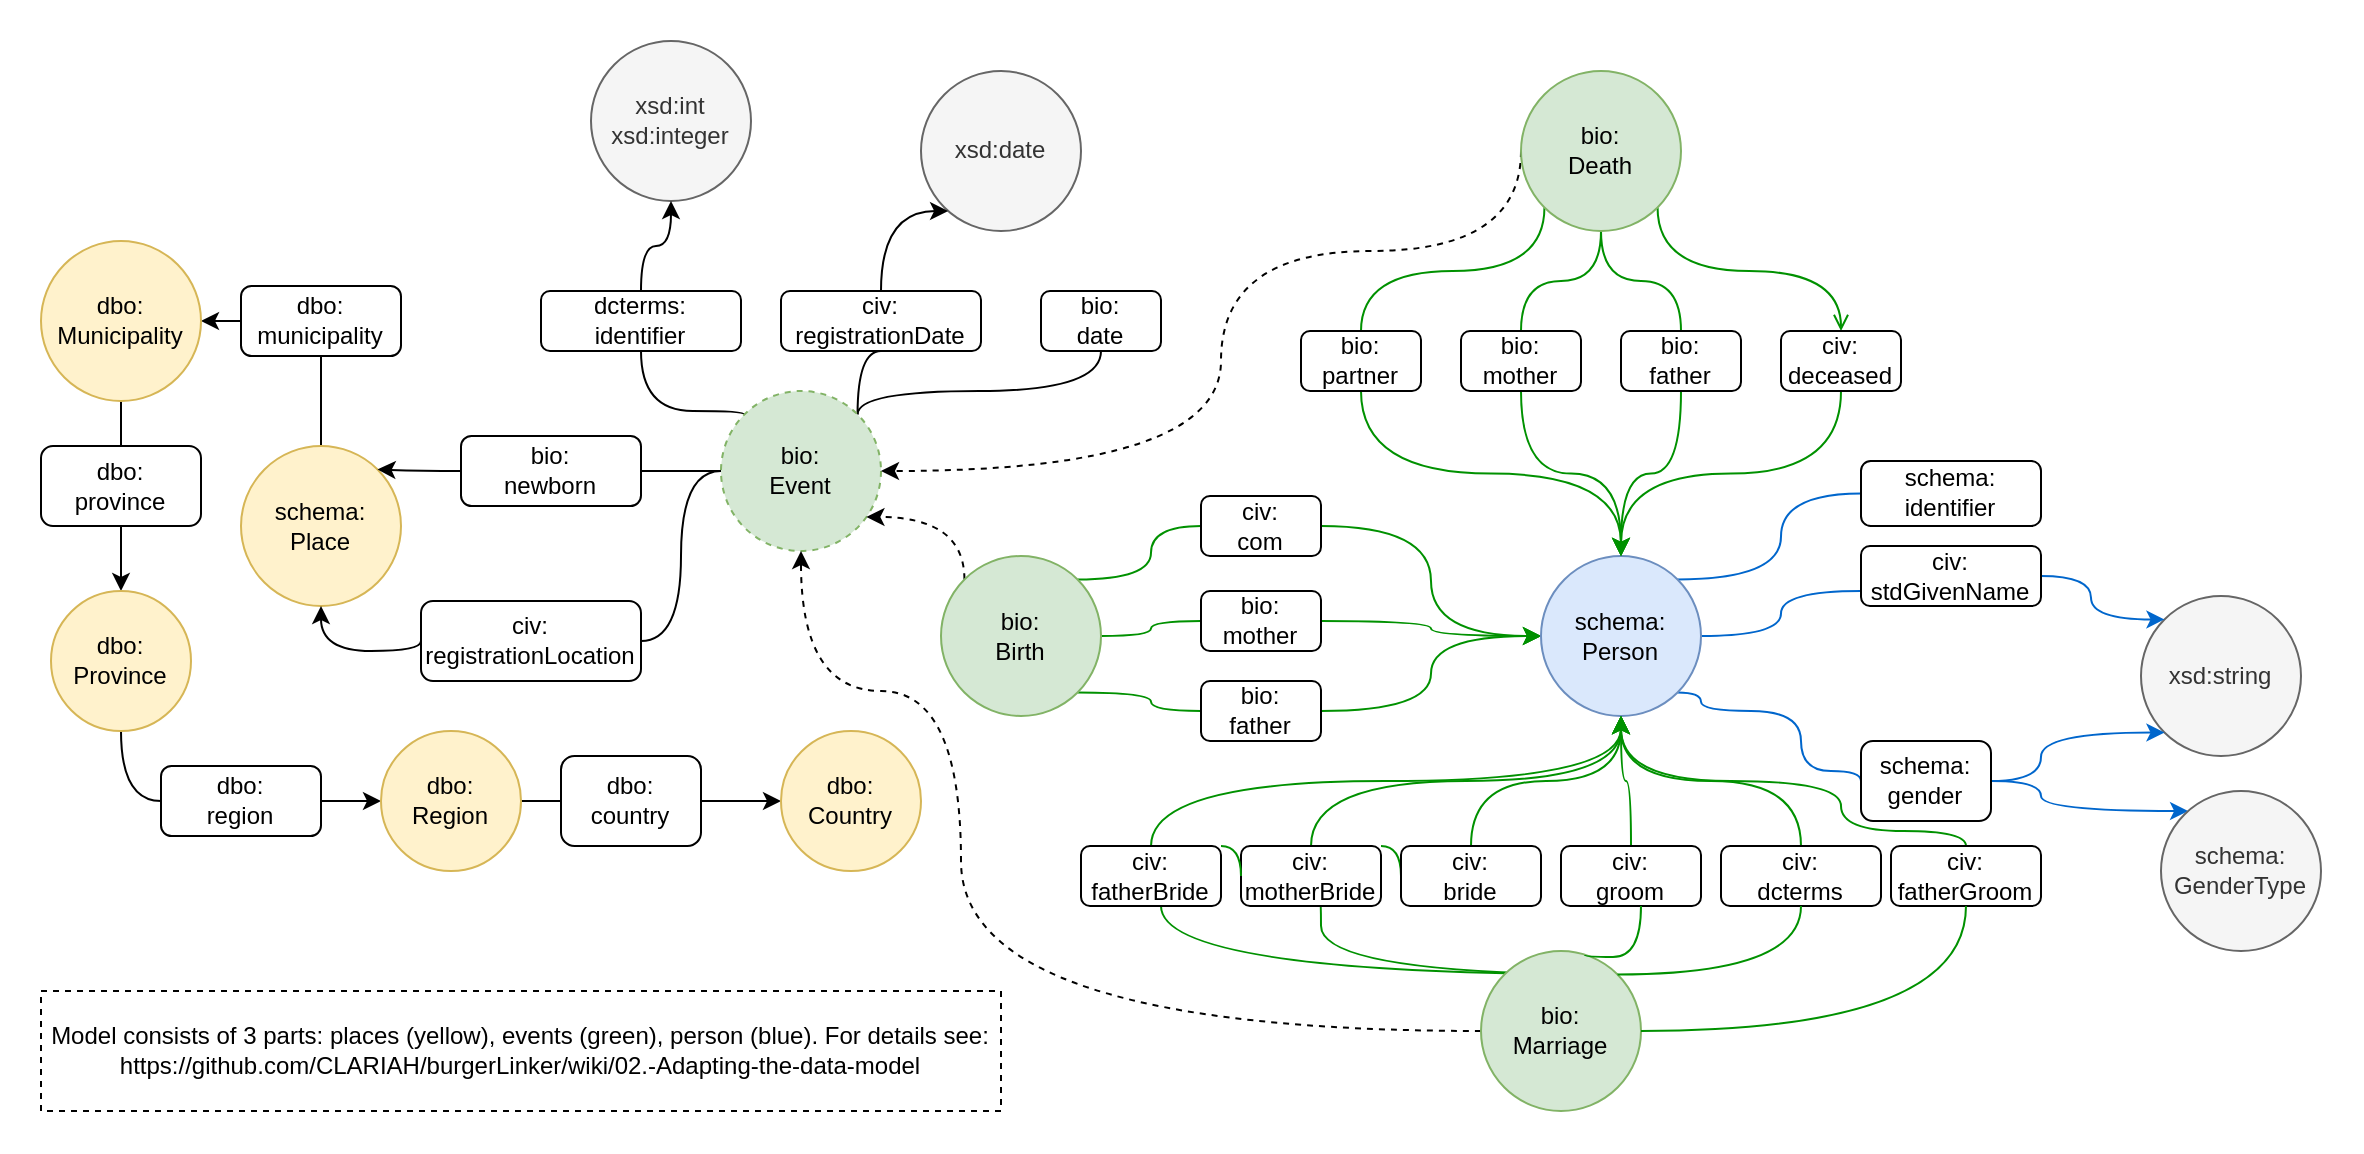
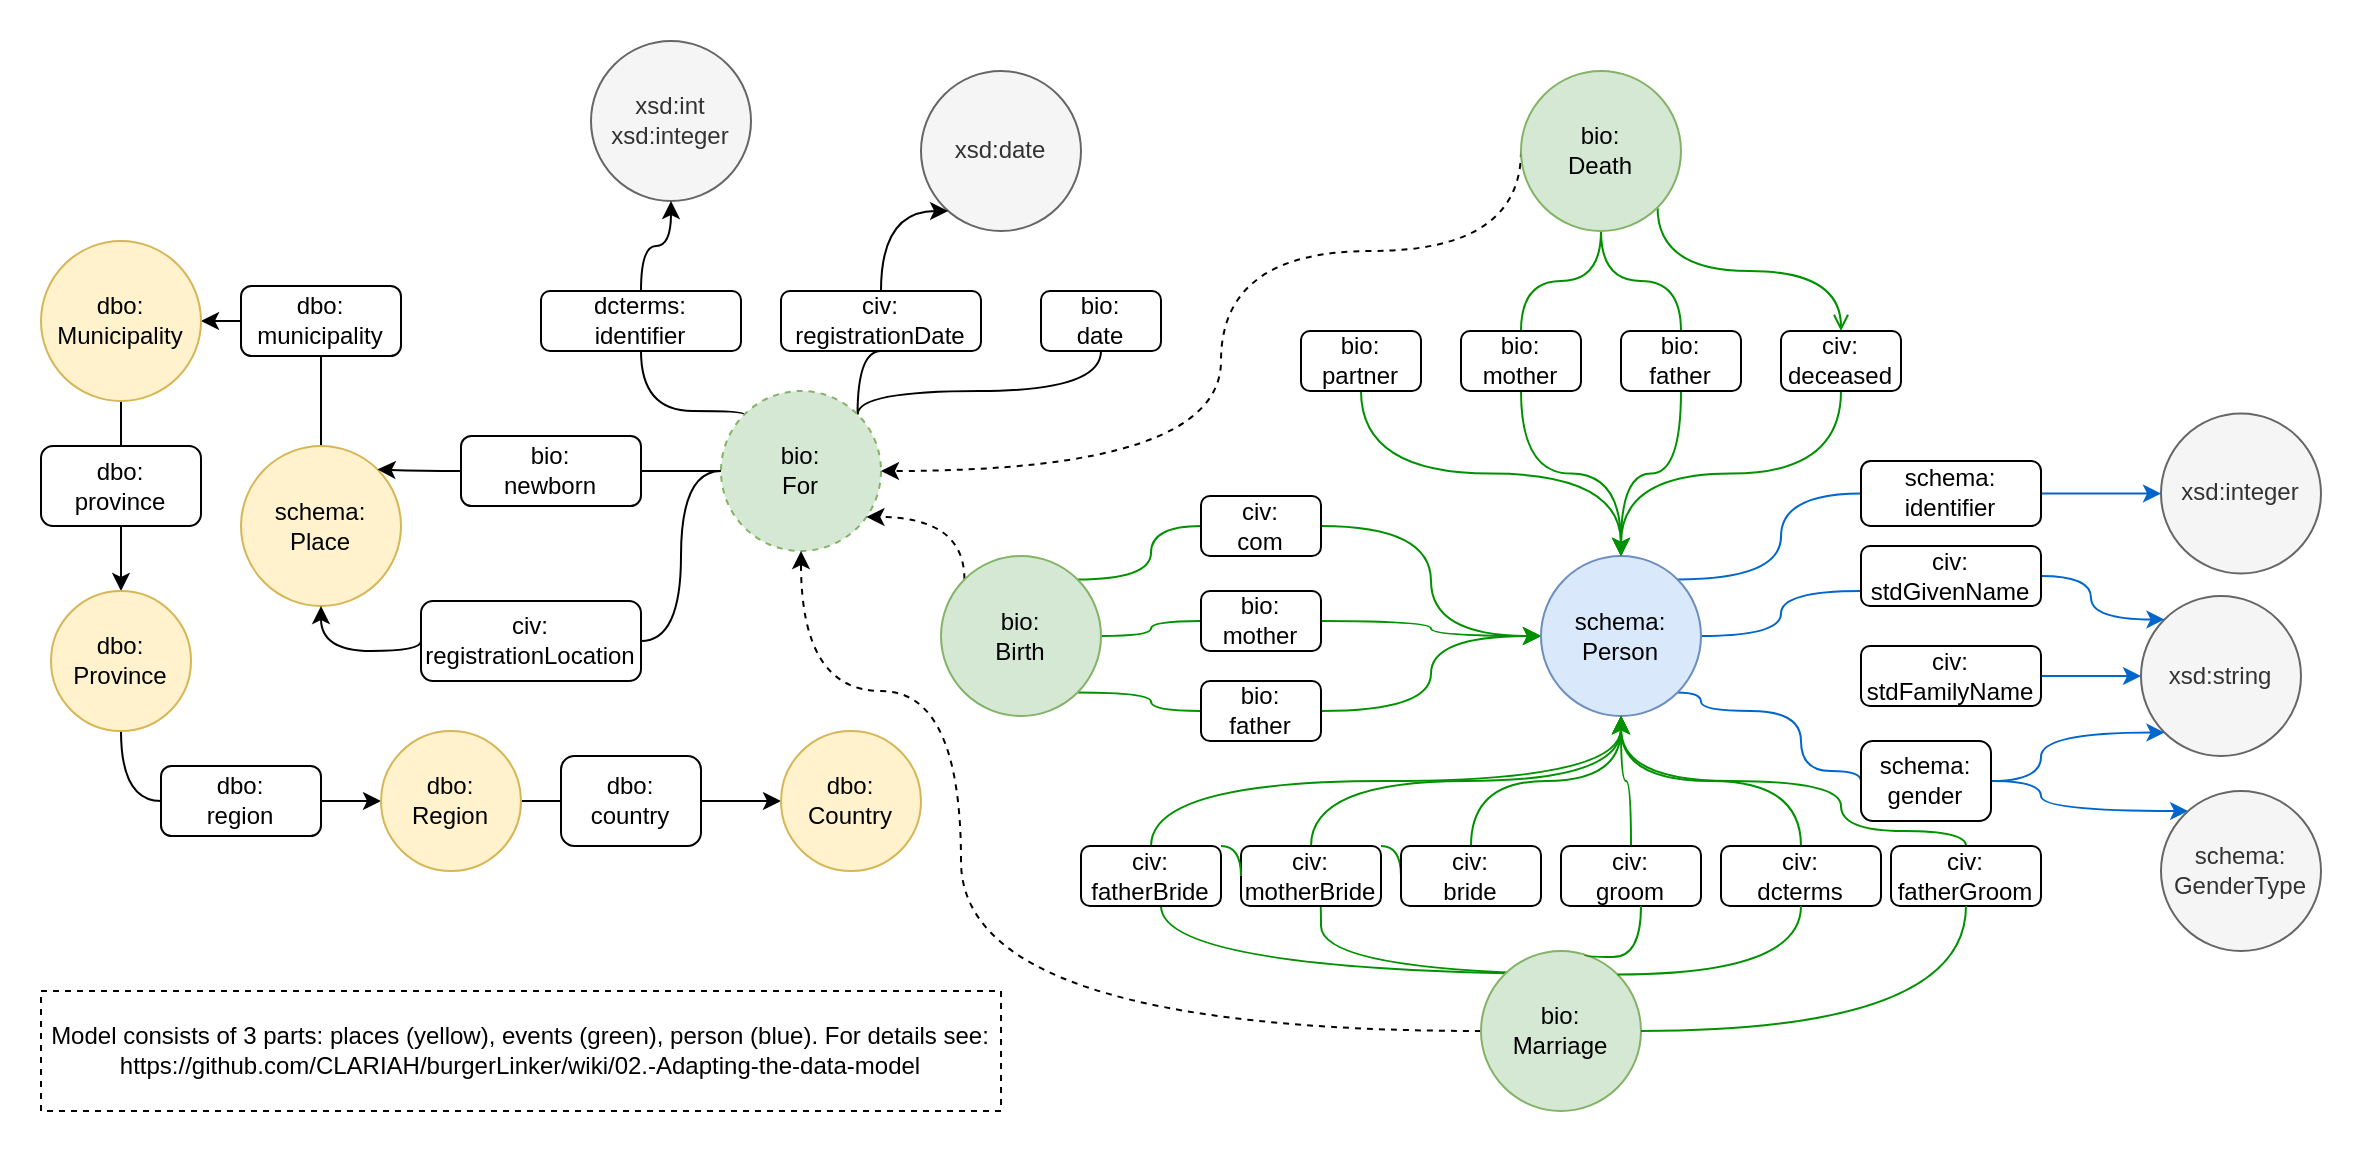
(1454, 271) -> none
(801, 471) -> (801, 471)
none -> (2095, 494)
none -> (2241, 494)
none -> (1951, 676)
none -> (2085, 676)
